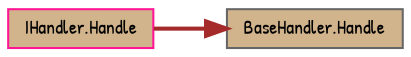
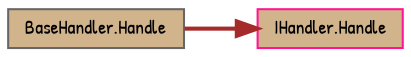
(180, 29) -> (211, 29)
